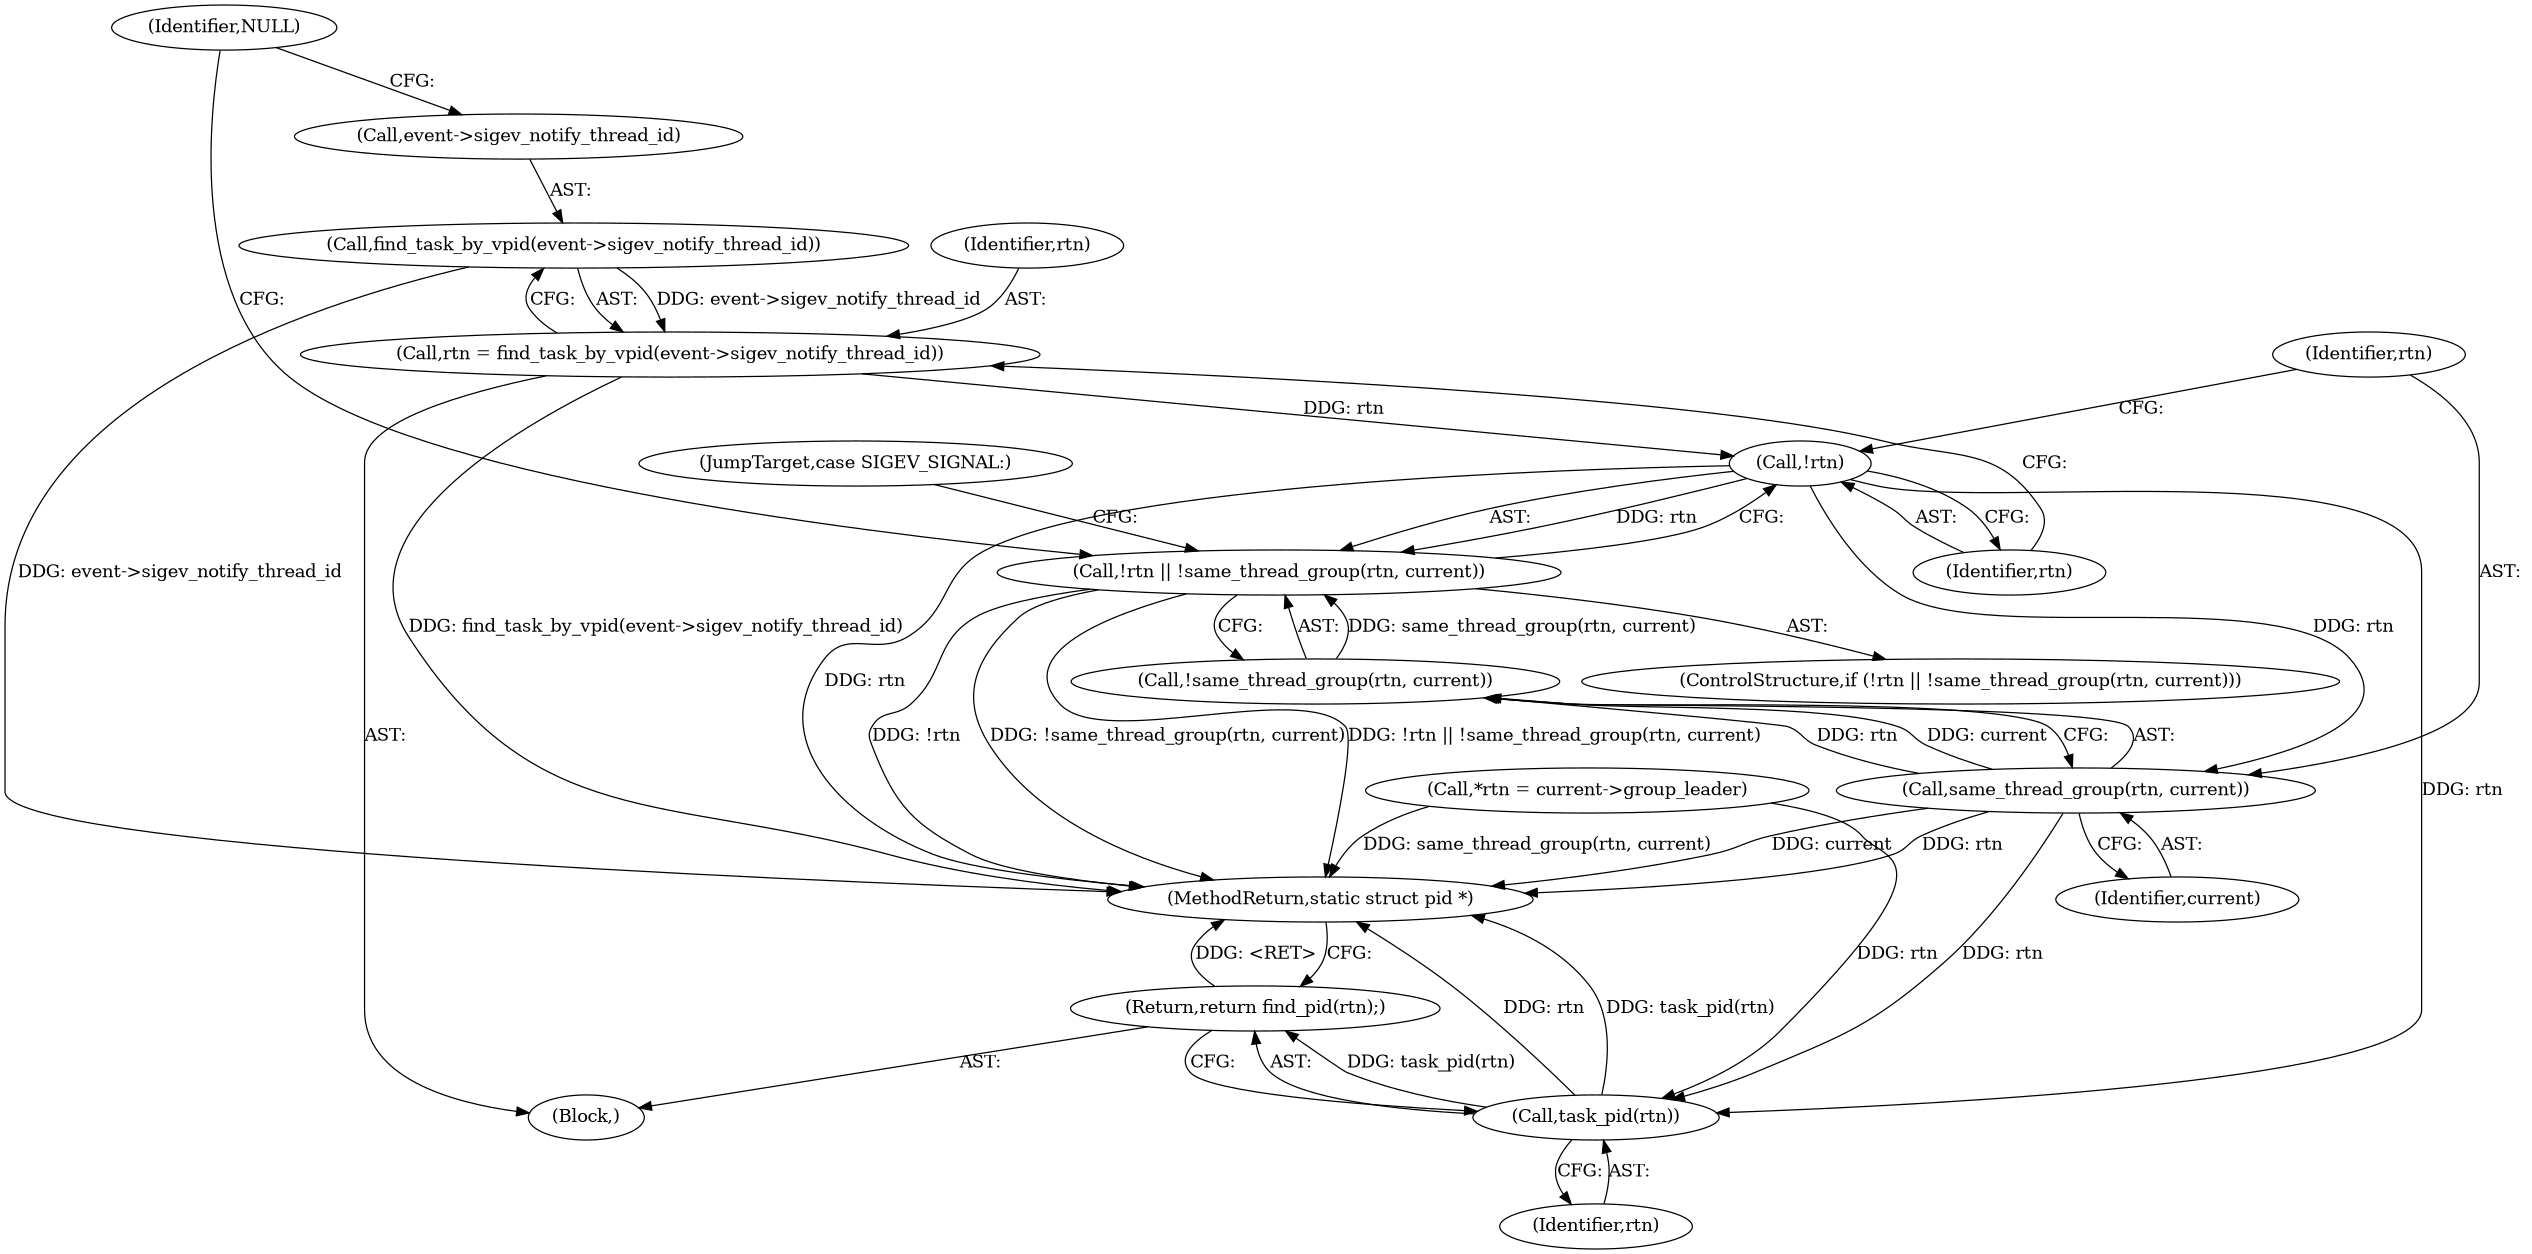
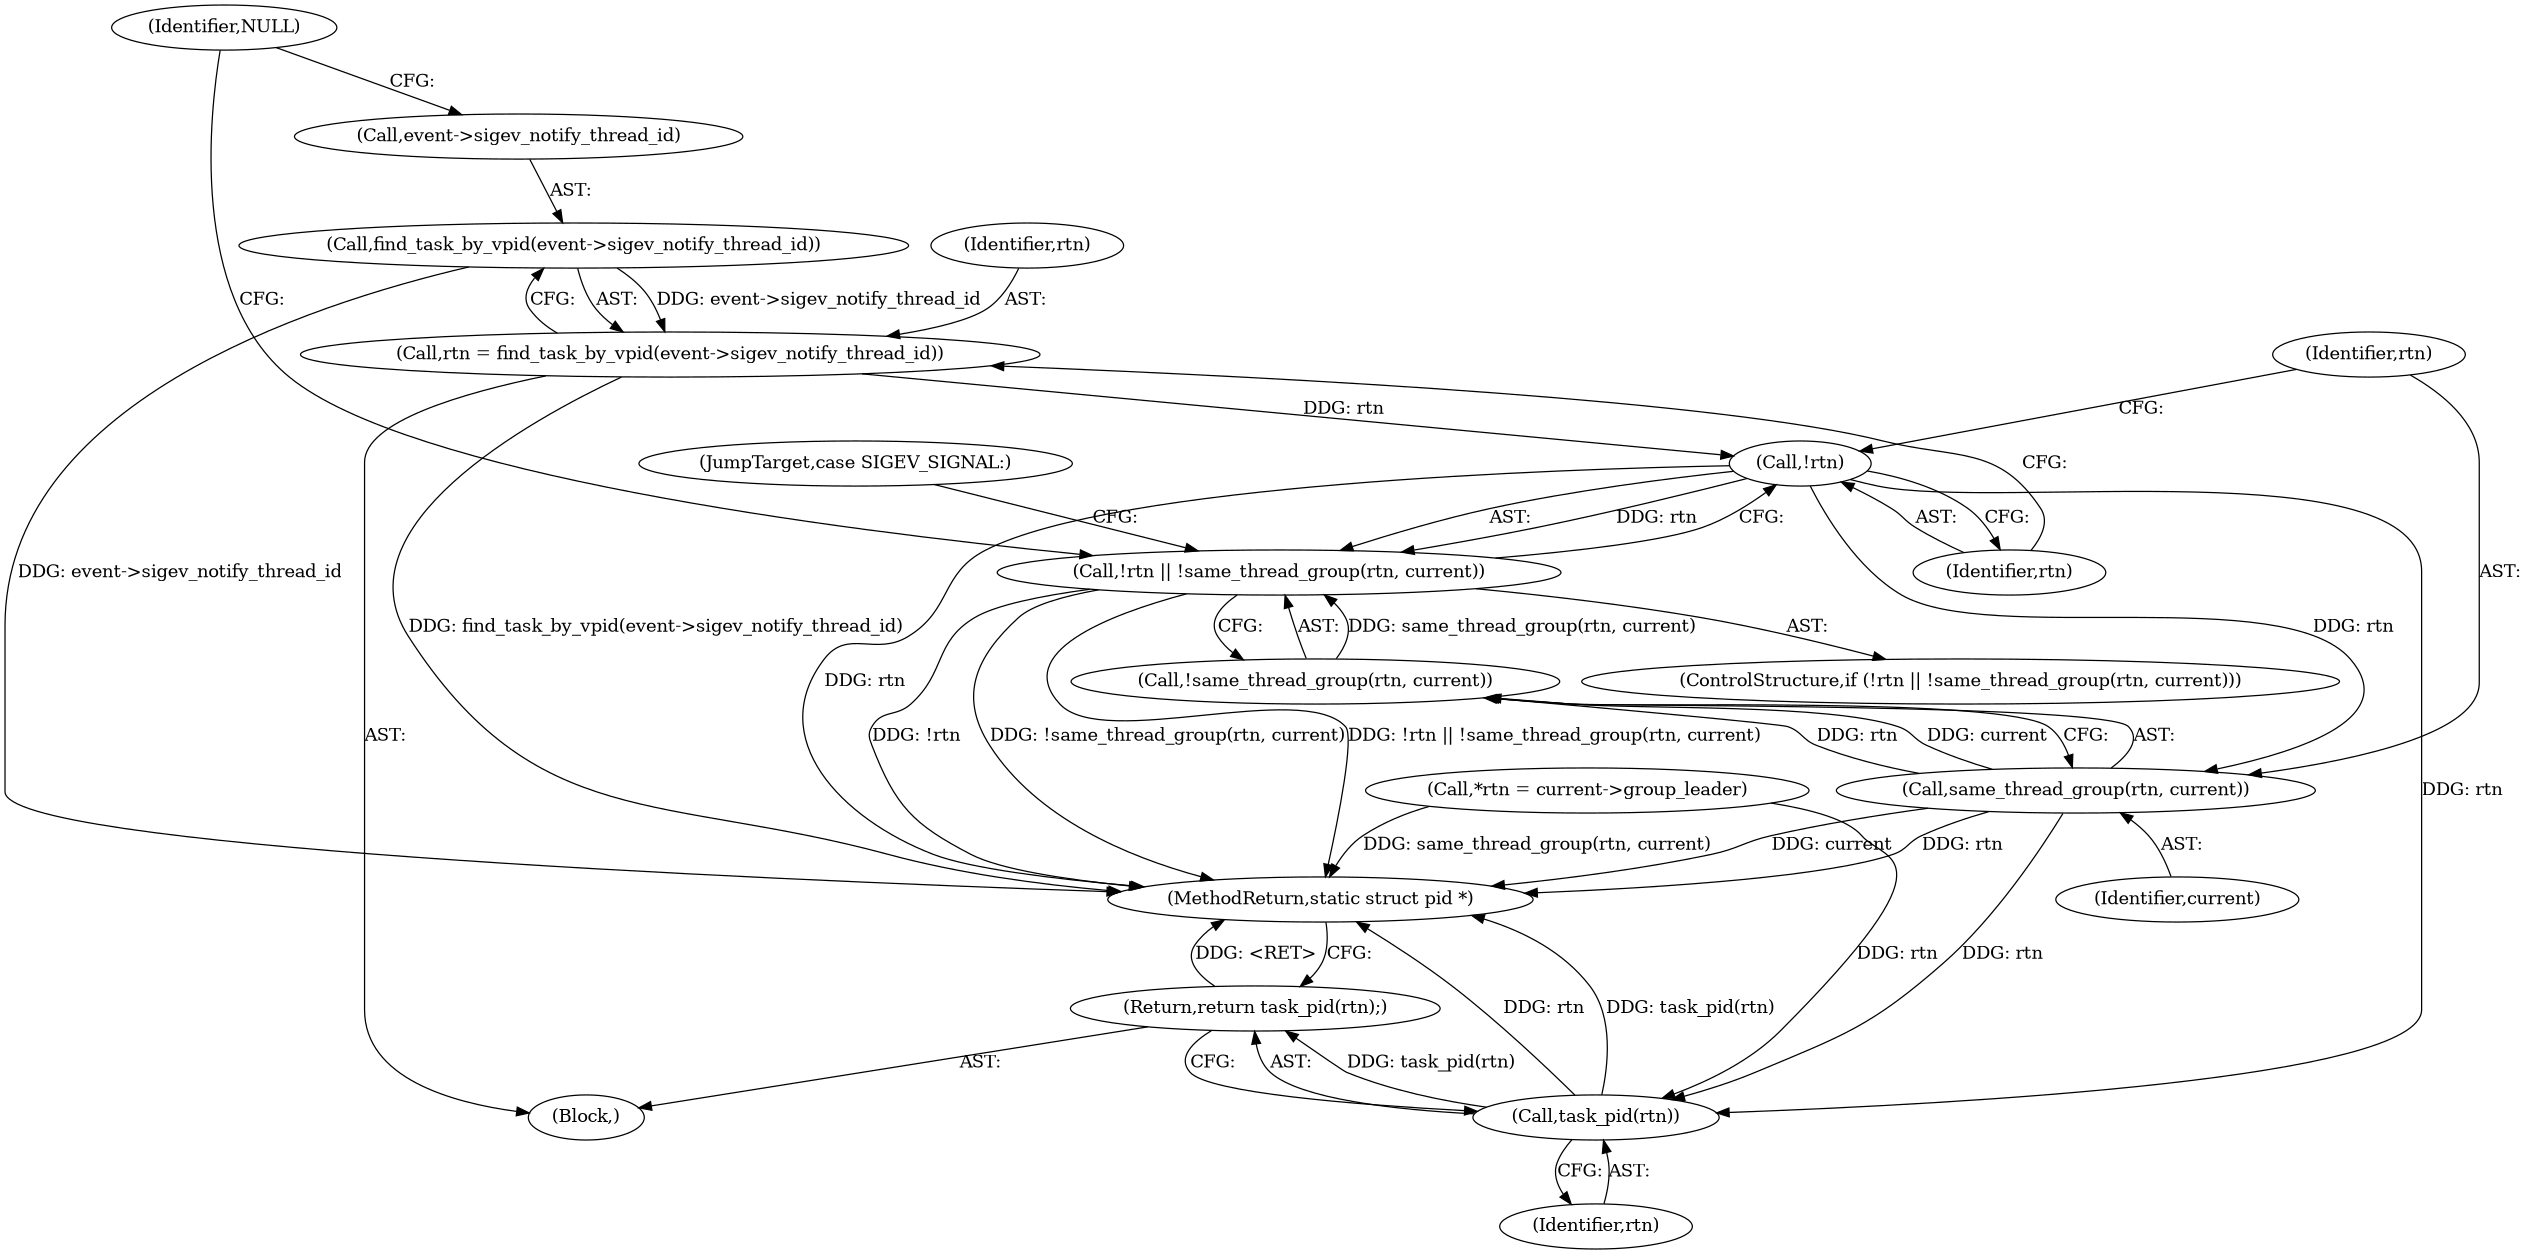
(2092, 847) -> none
(1255, 1008) -> (1255, 1008)
